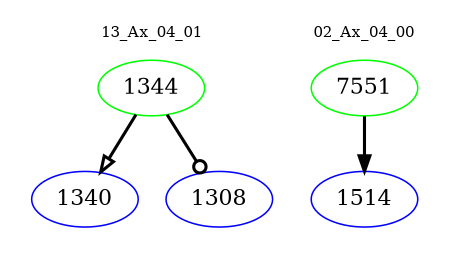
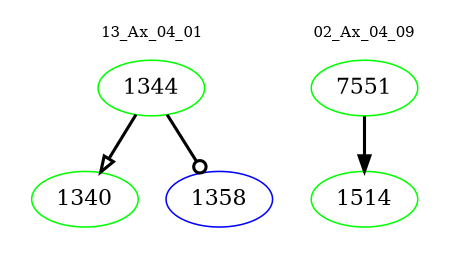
(364, 33) -> (364, 33)
(85, 199) -> (85, 199)
(219, 199) -> (219, 199)
(364, 199) -> (364, 199)
